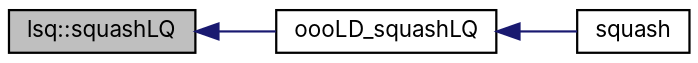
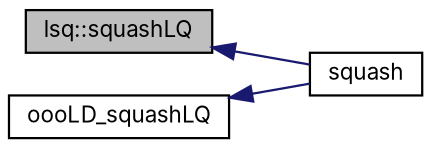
(247, 31) -> (272, 58)
